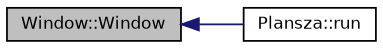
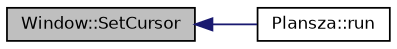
(94, 24) -> (101, 24)
